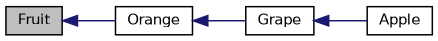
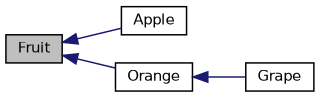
(348, 21) -> (99, 34)
